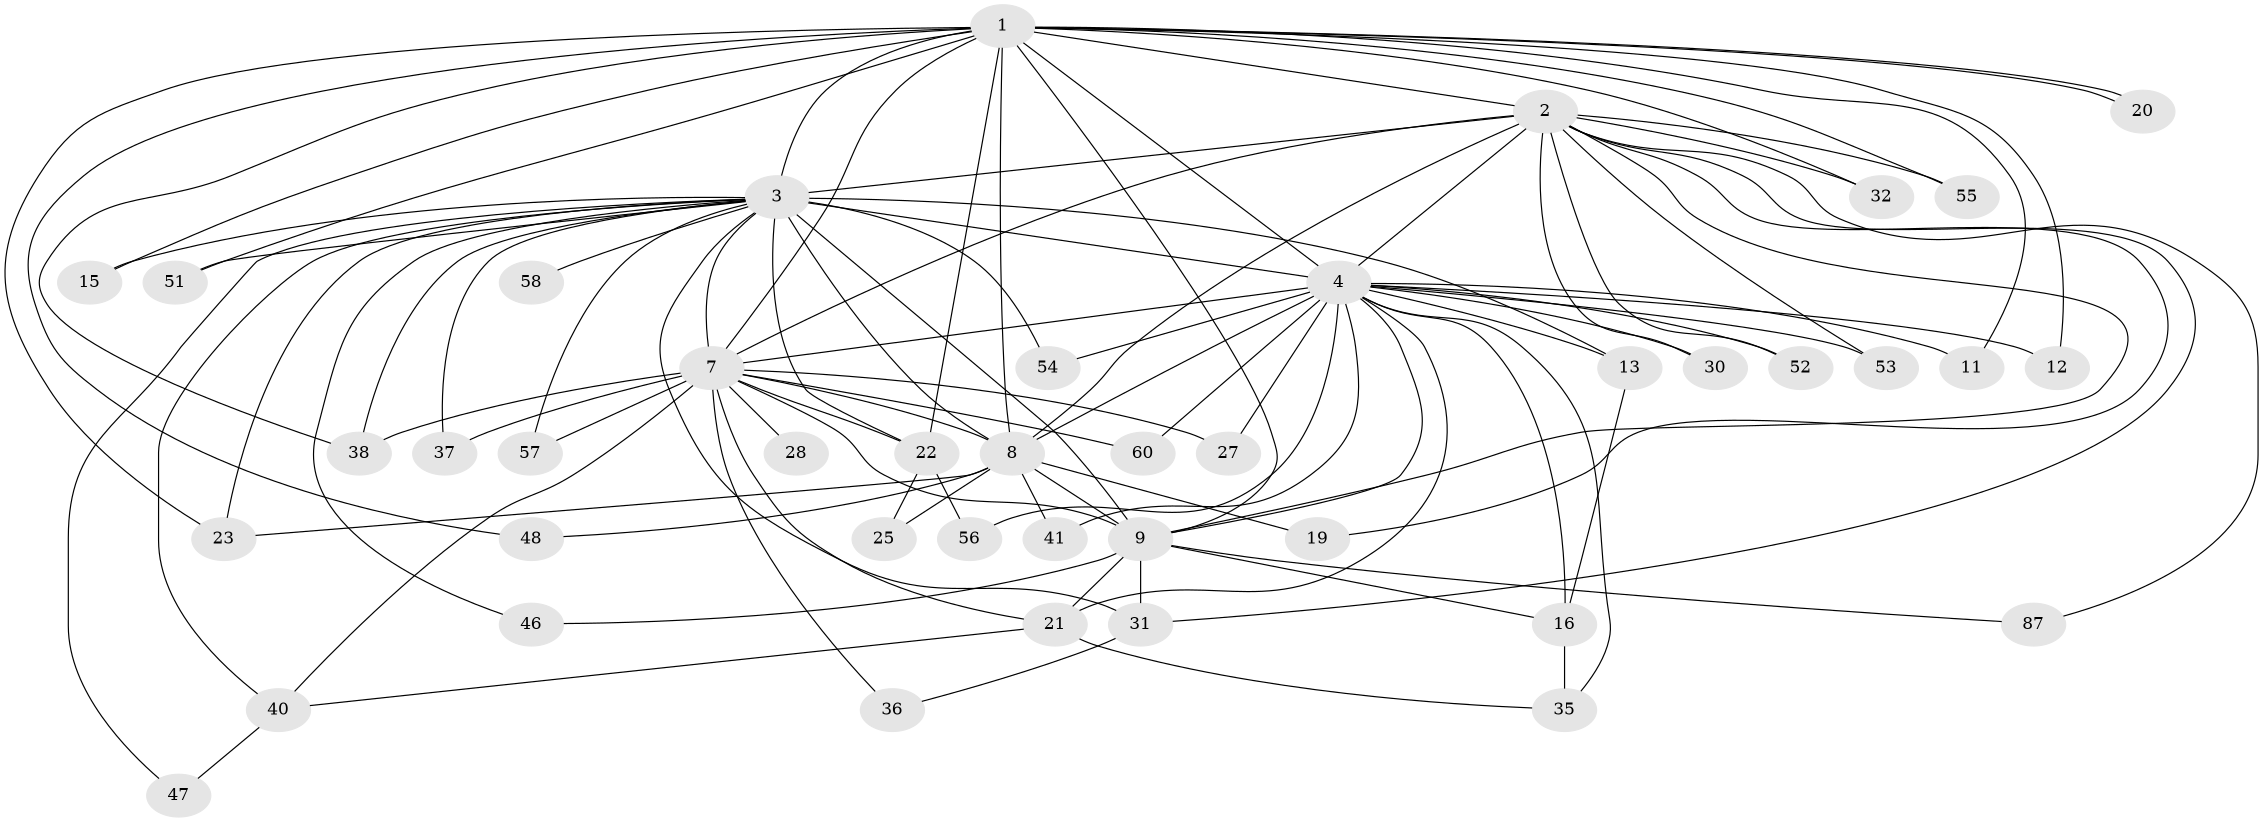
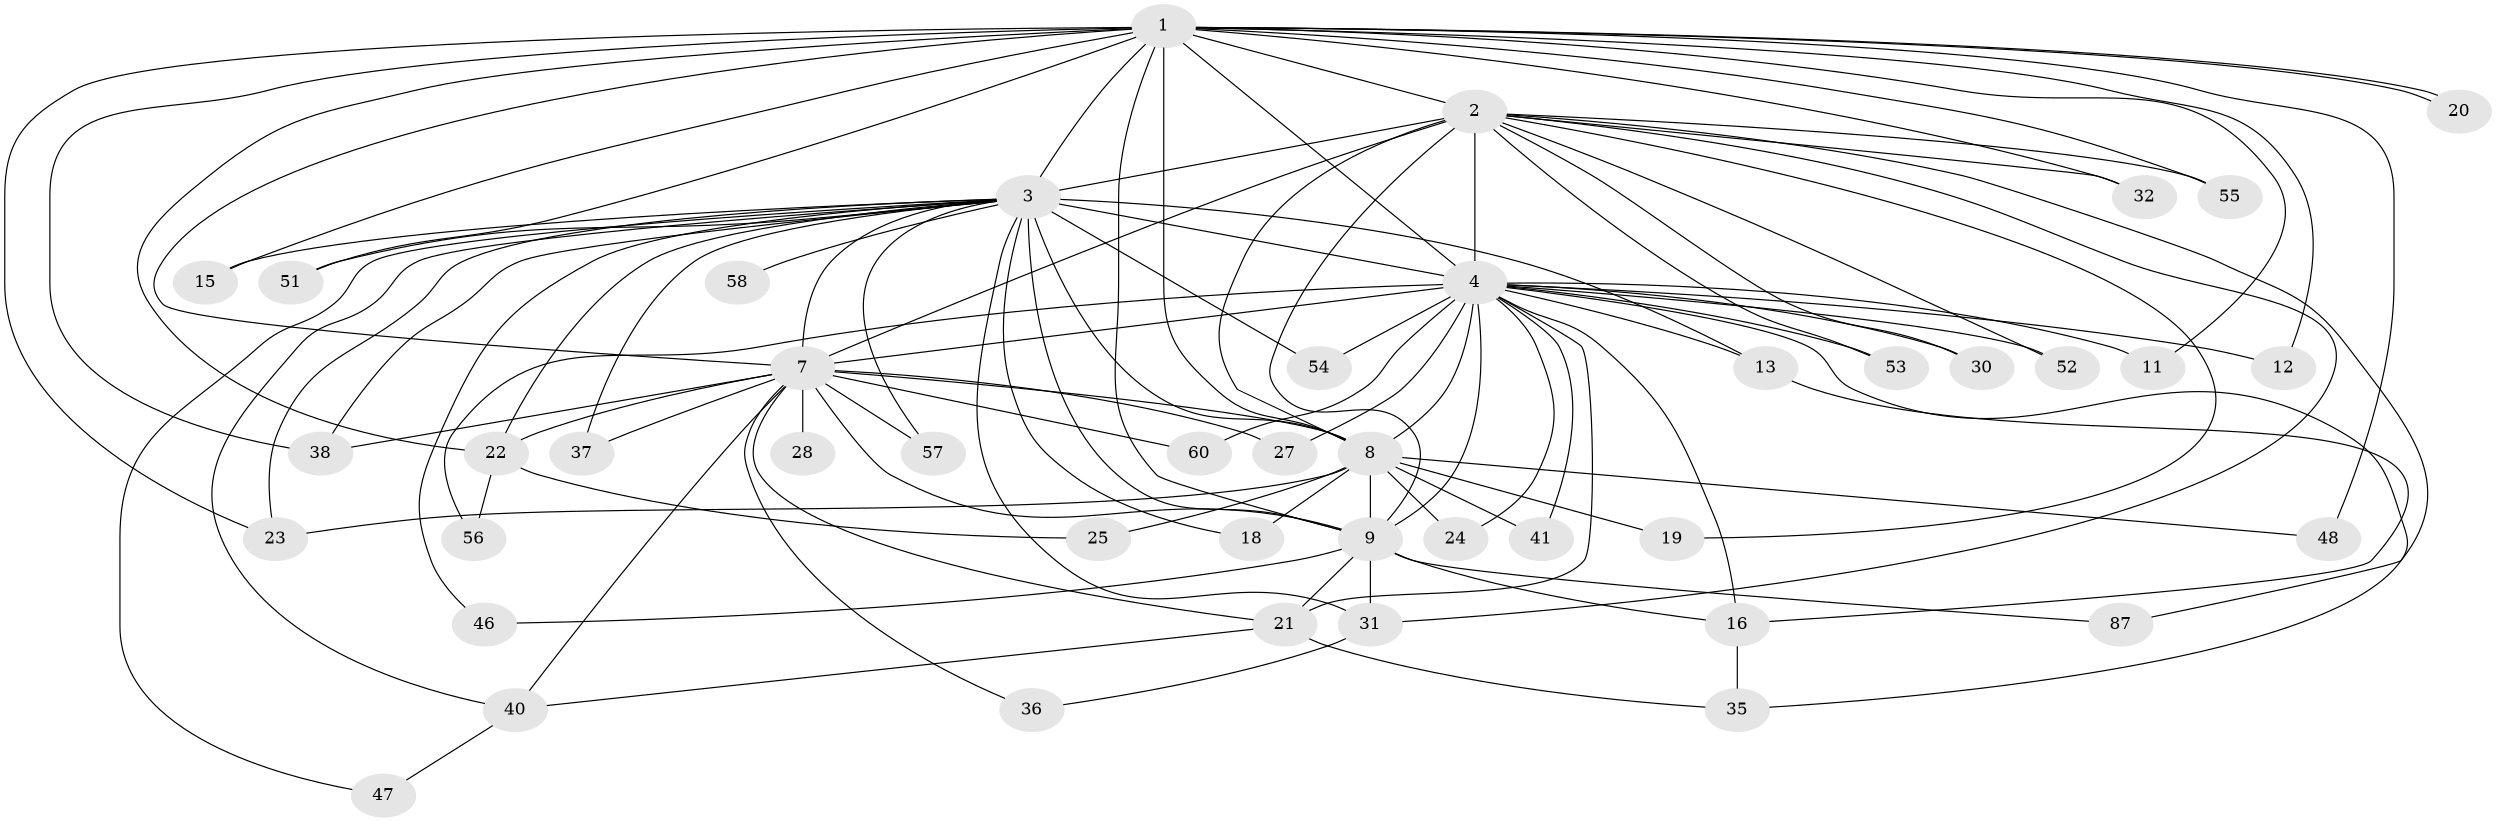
none -> (1252, 539)
none -> (1456, 539)
